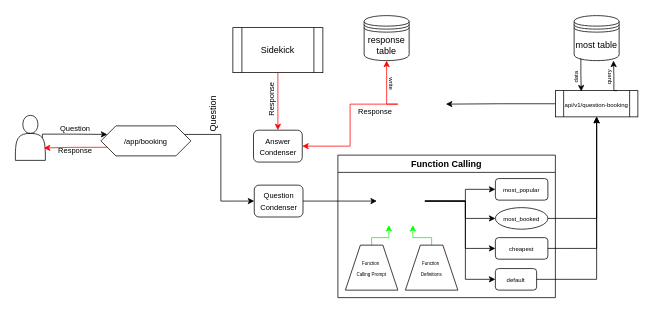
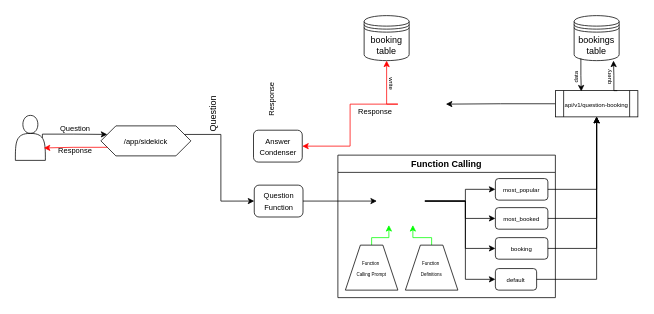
(387, 45) -> (387, 45)
(597, 45) -> (597, 45)
(278, 50) -> none
(278, 123) -> none
(146, 141) -> (146, 141)
none -> (570, 189)
(279, 201) -> (279, 201)
(522, 218) -> (522, 218)
(522, 248) -> (522, 248)
